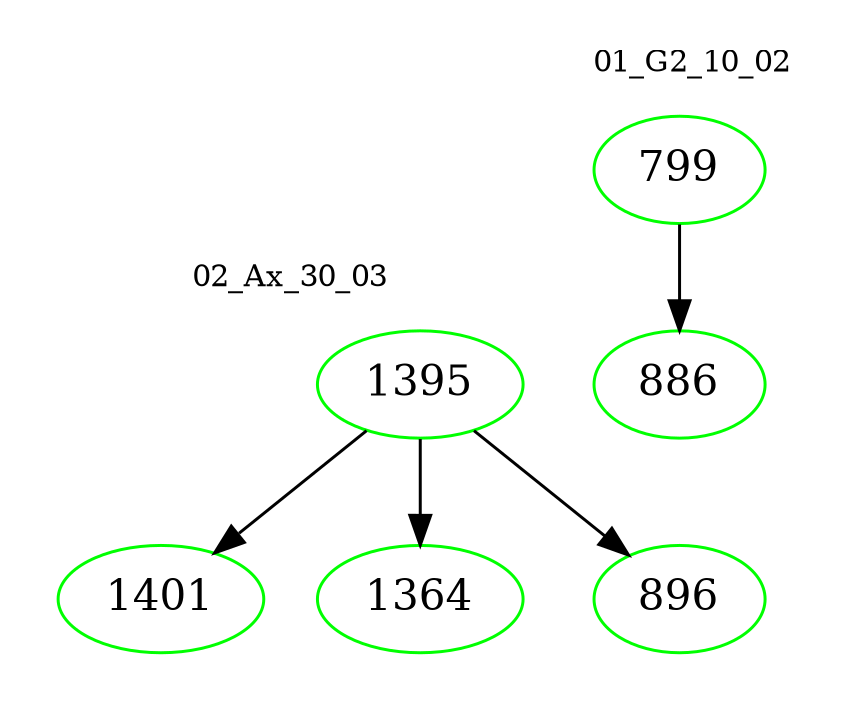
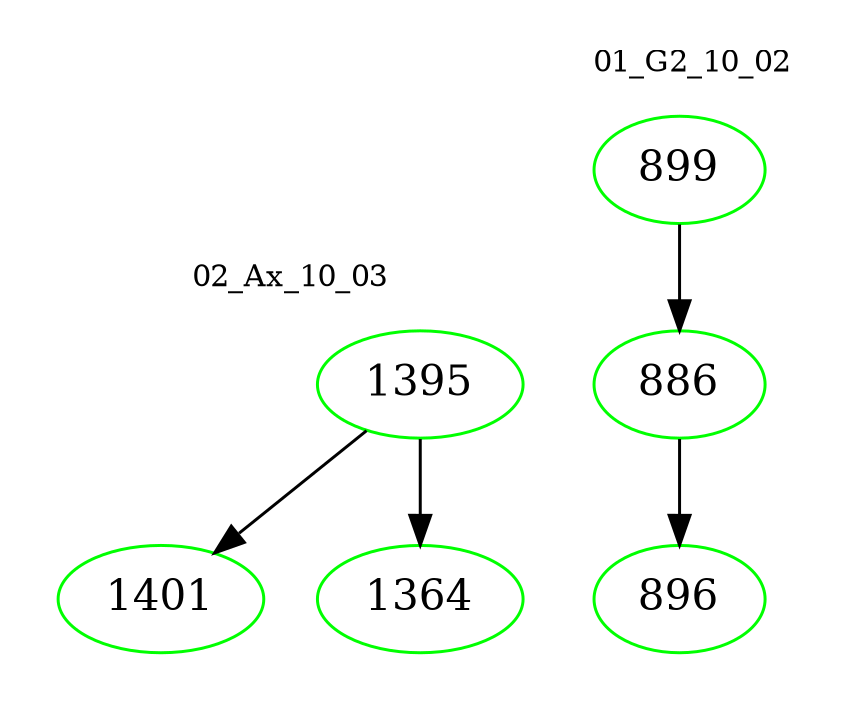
(680, 170) -> (680, 170)
(291, 279) -> (291, 279)
(526, 473) -> (680, 477)
